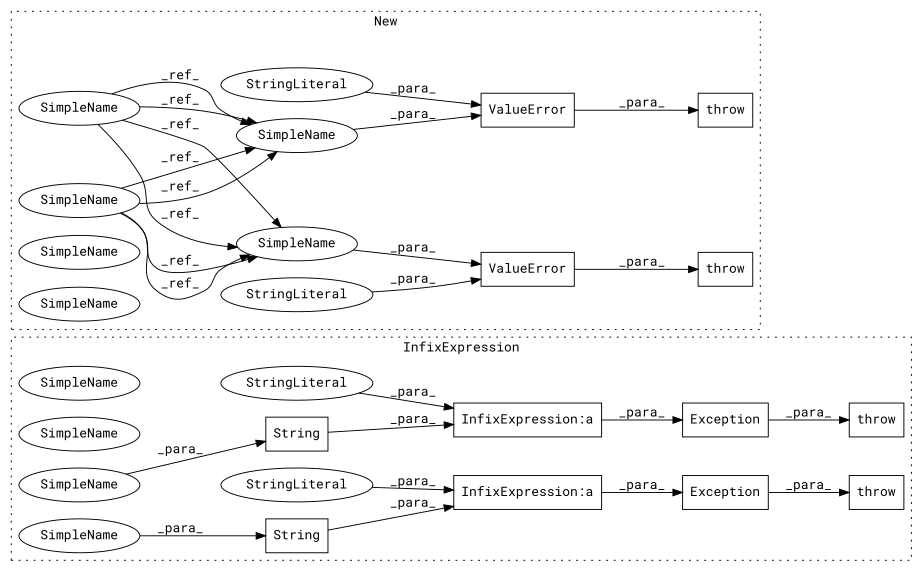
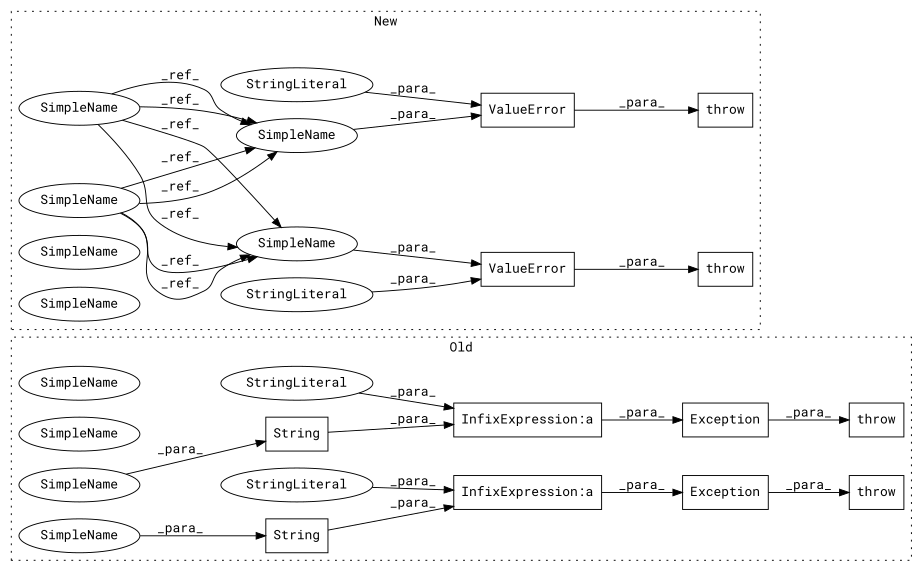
(461, 348) -> (461, 348)
